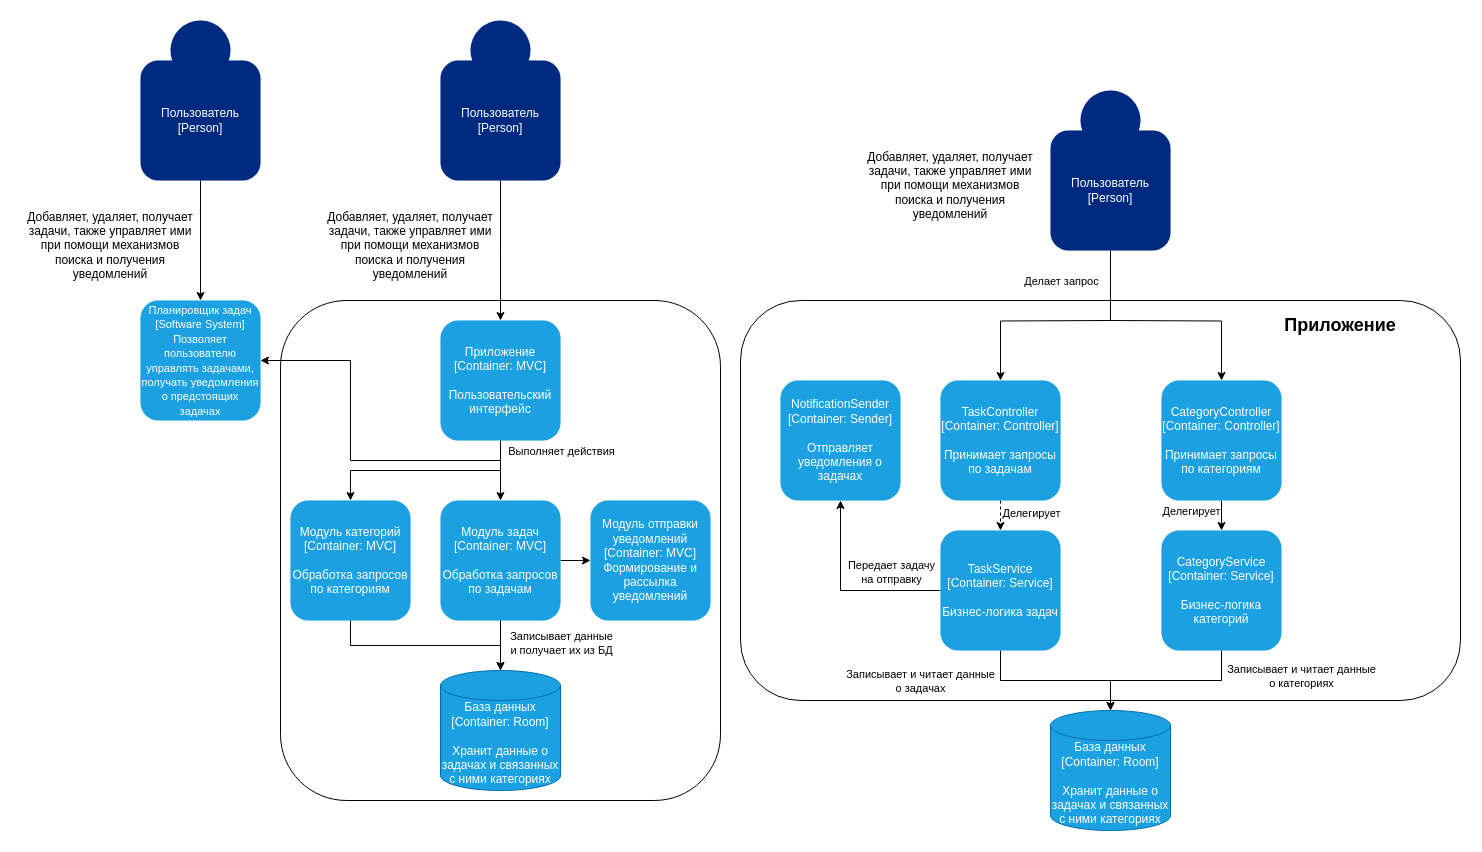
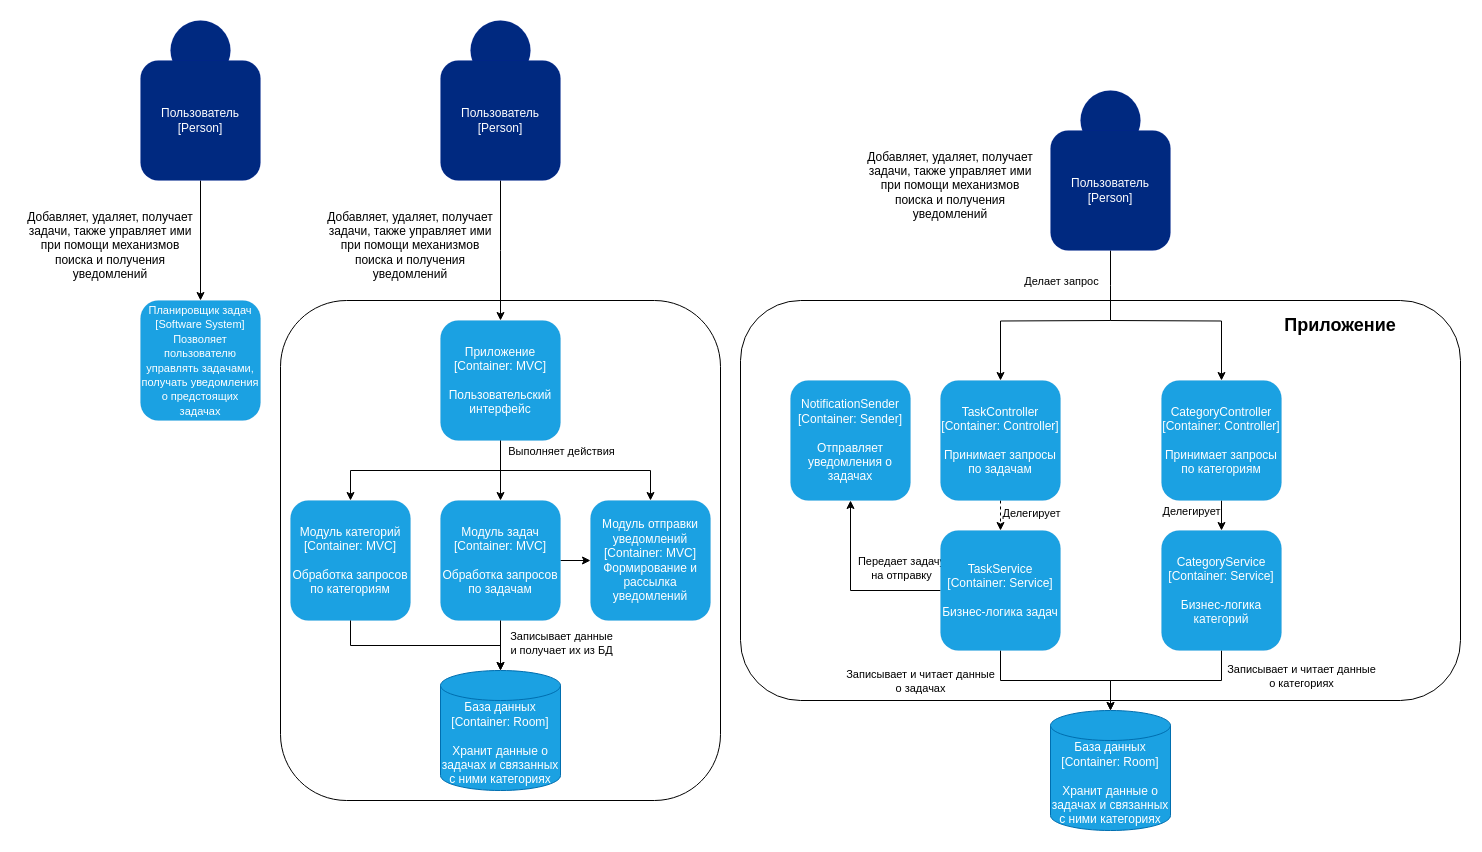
(841, 441) -> (851, 441)
(351, 444) -> (588, 471)
(1001, 591) -> (1001, 591)
